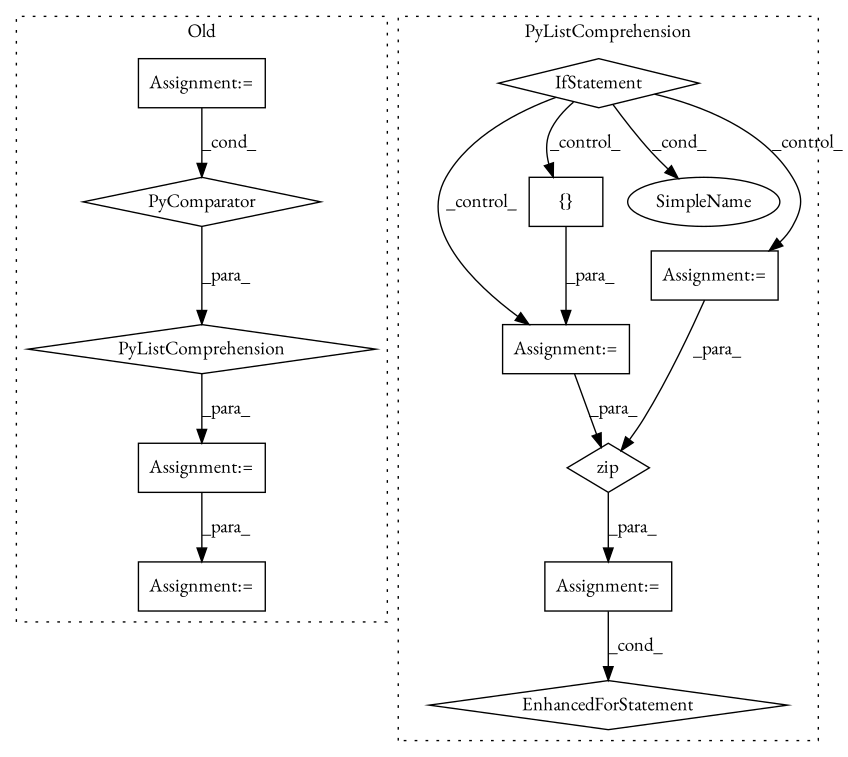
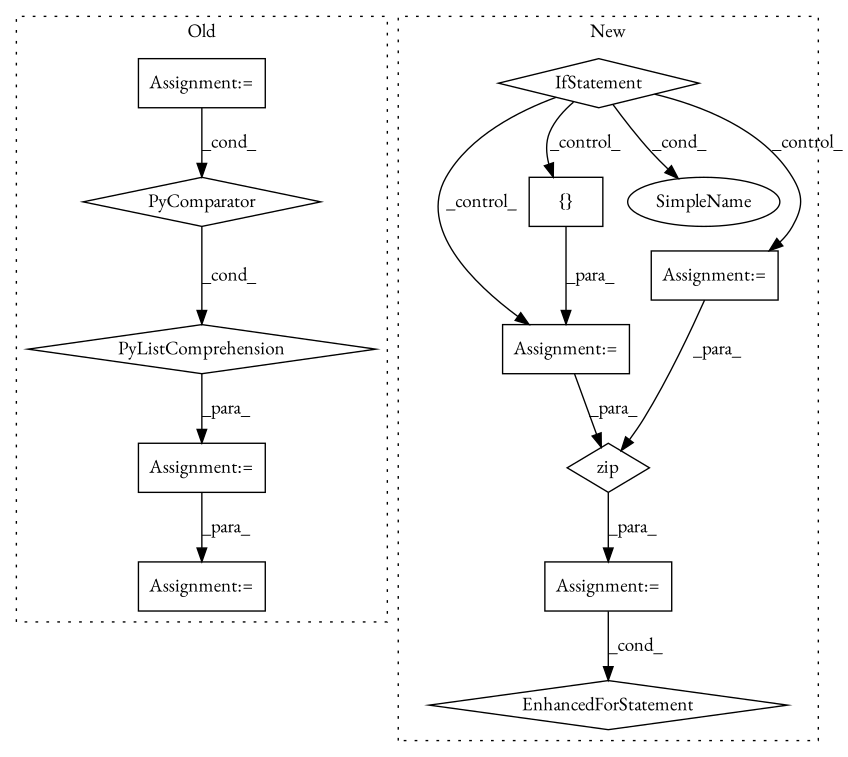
(608, 32) -> (608, 32)
(226, 276) -> (229, 276)
